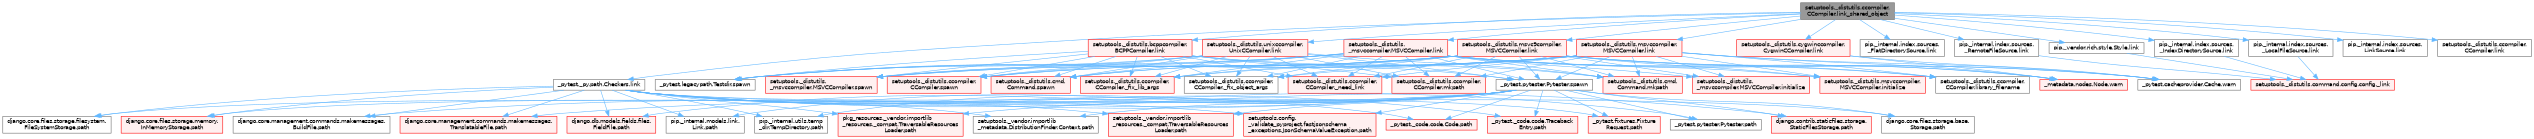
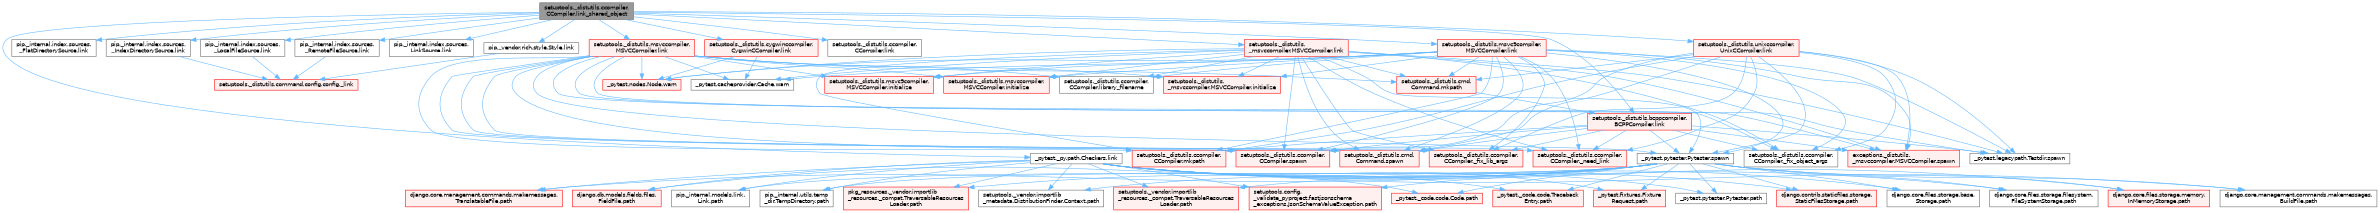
(1395, 65) -> (1533, 102)
(821, 85) -> (1904, 159)
none -> (879, 85)
(2084, 85) -> (642, 85)
